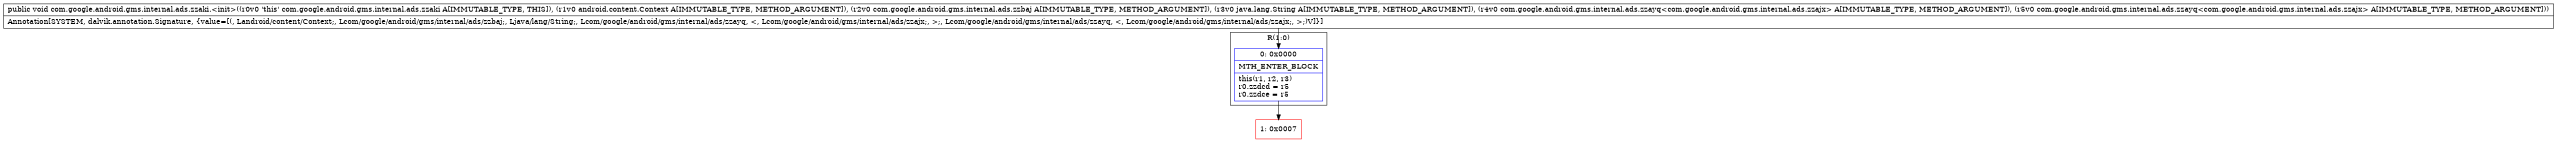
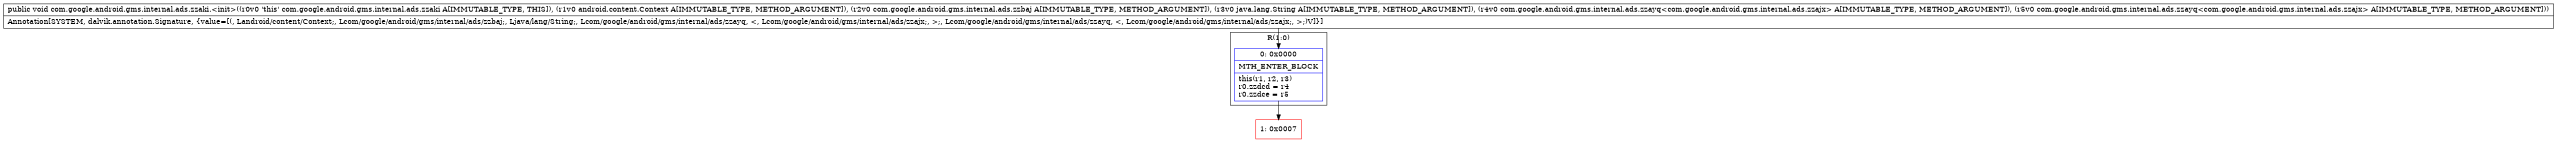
(1264, 87) -> (1264, 87)
